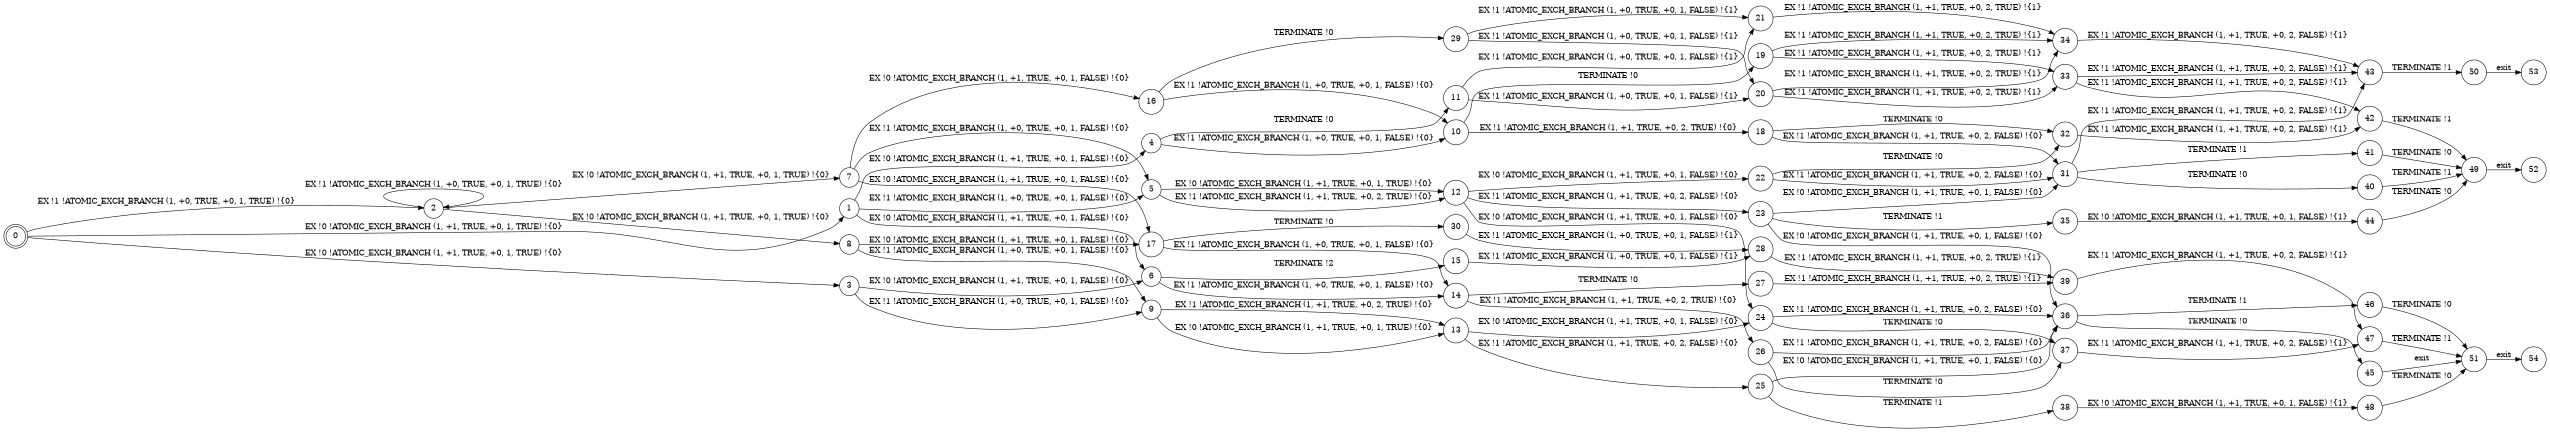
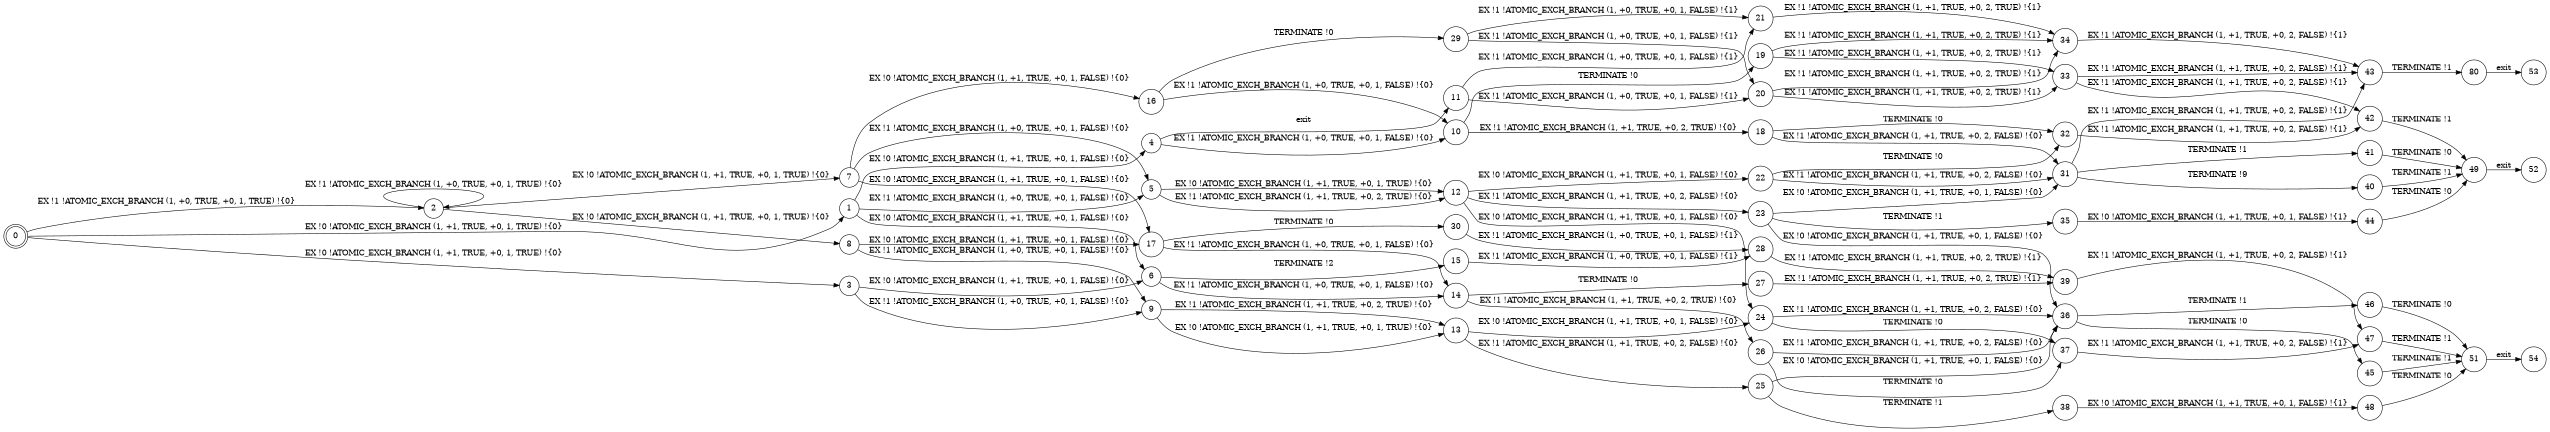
(2474, 72) -> (2474, 72)
(1304, 120) -> (1304, 120)
(2218, 175) -> (2218, 175)
(2422, 359) -> (2422, 359)
